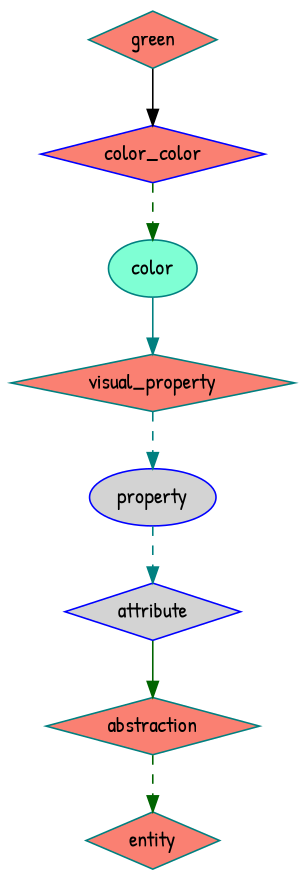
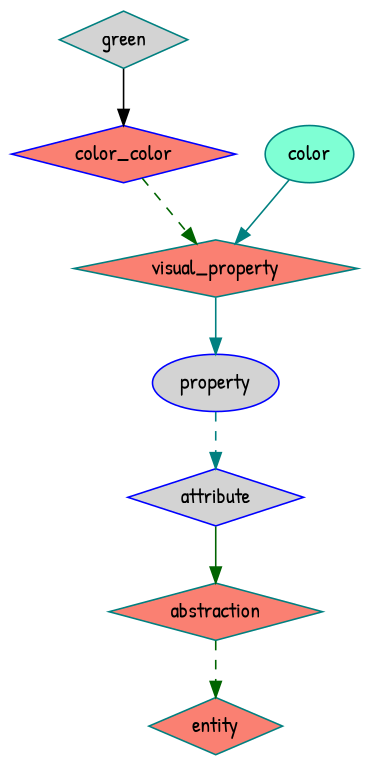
(153, 40) -> (124, 40)
(153, 204) -> (164, 205)
(153, 432) -> (216, 318)
